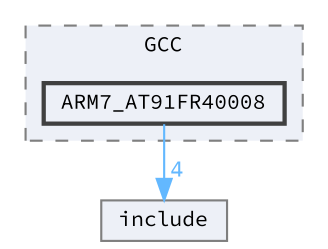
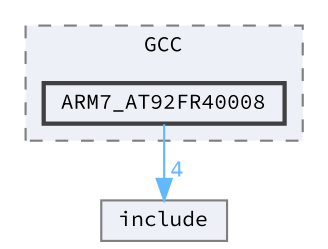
(164, 103) -> (164, 103)
